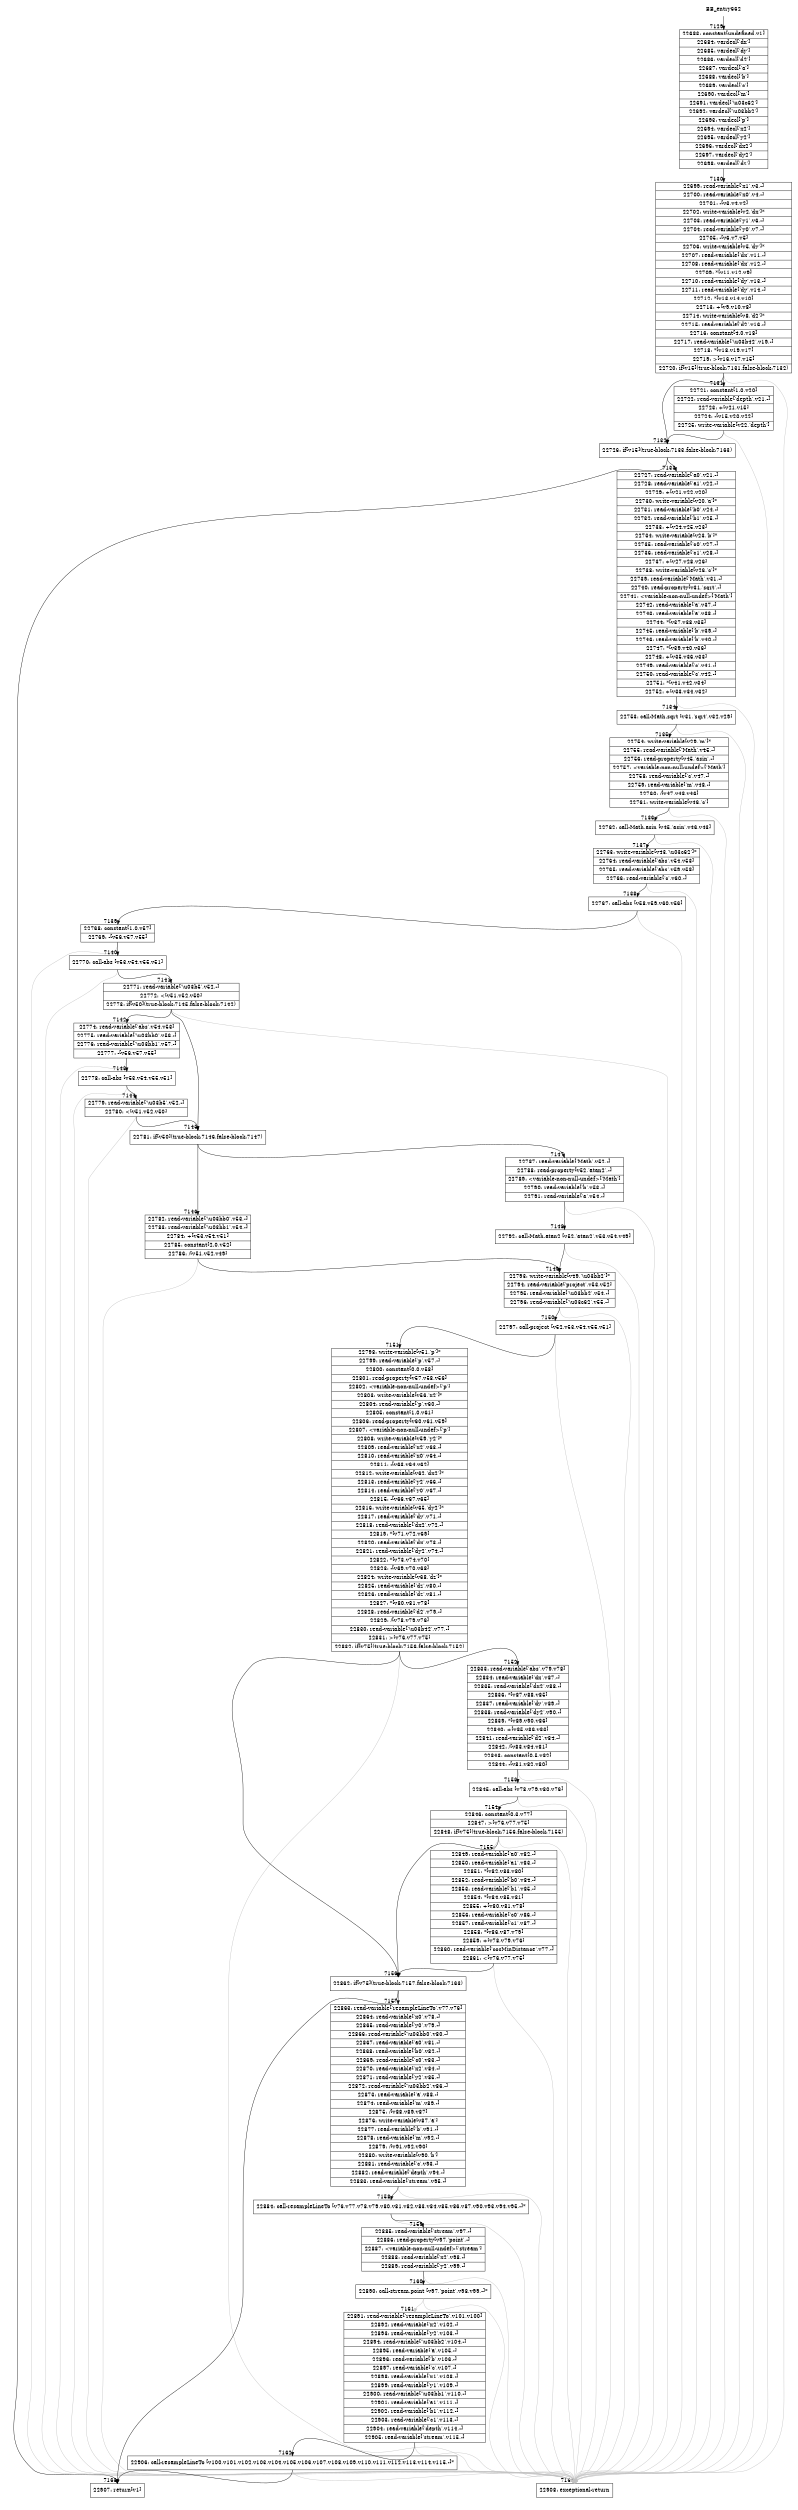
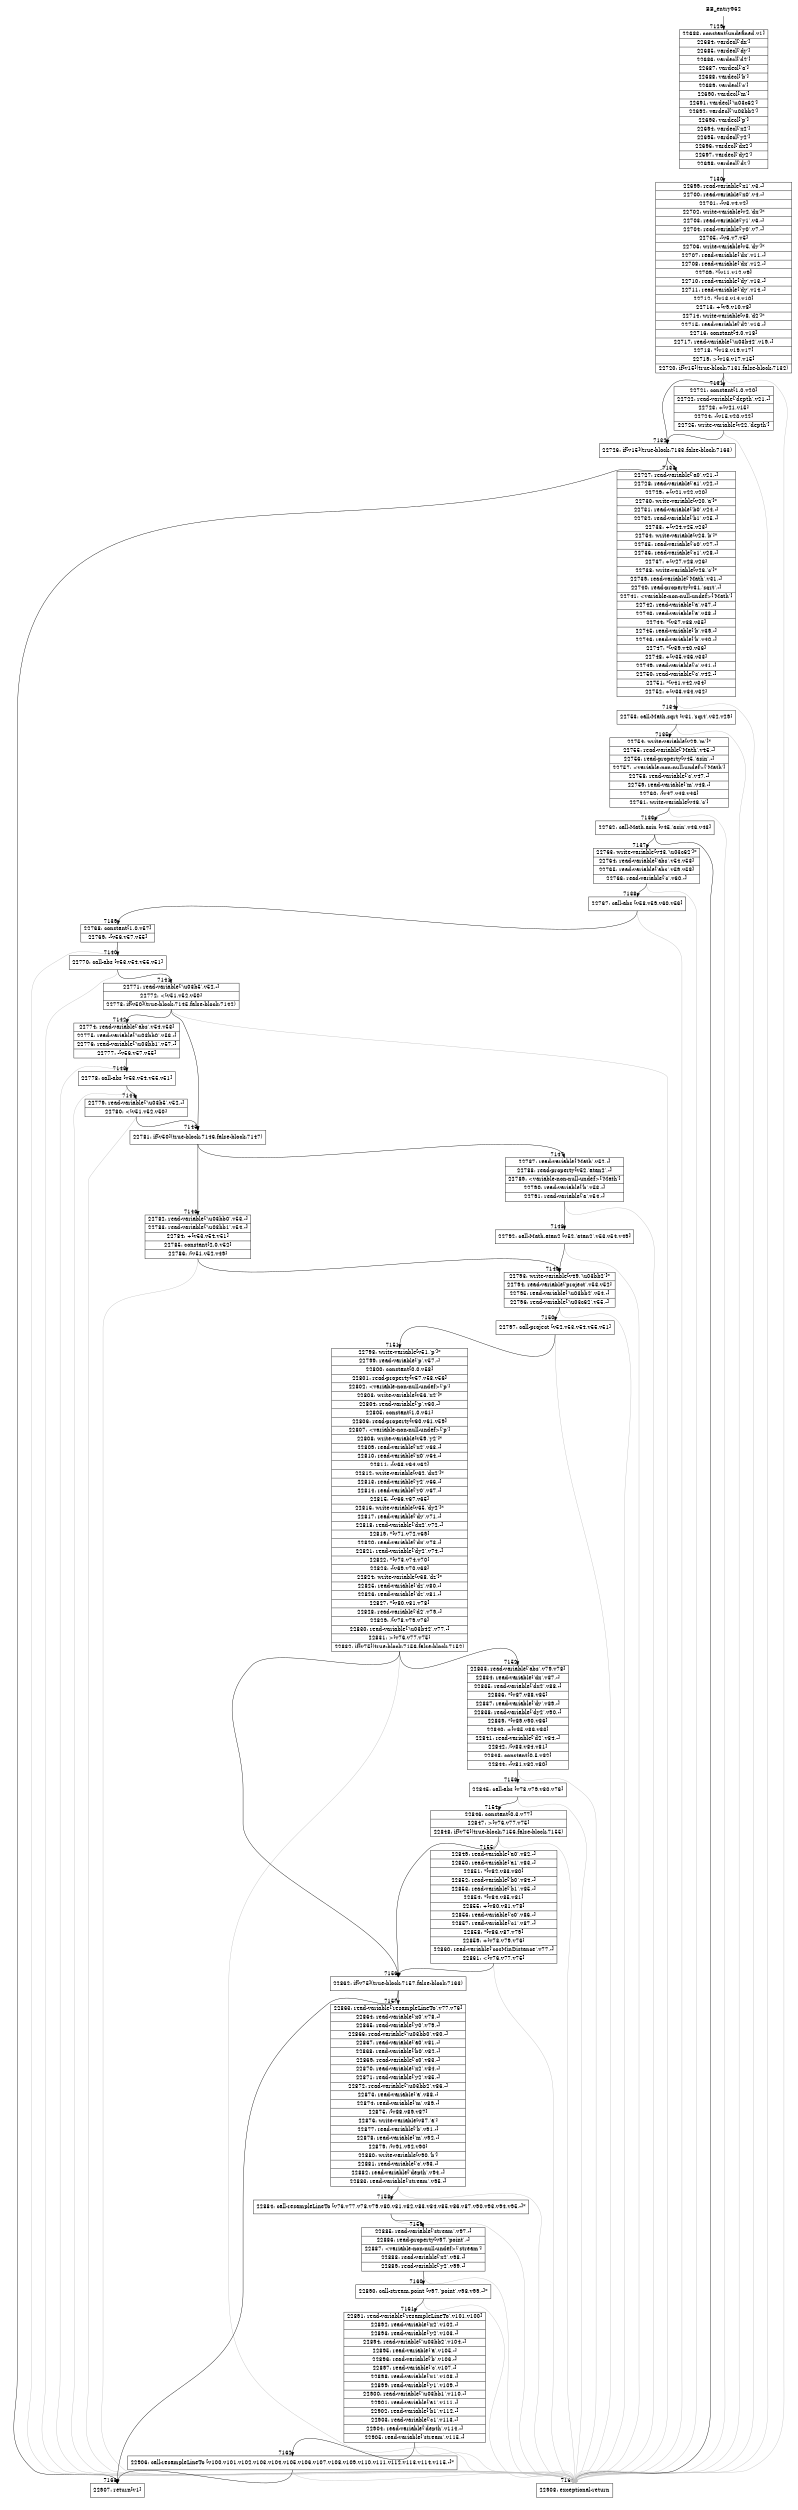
(724, 9) -> (724, 9)
(711, 1688) -> (711, 1688)
(421, 2304) -> (421, 2304)
